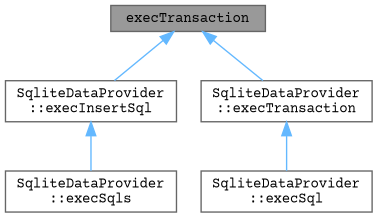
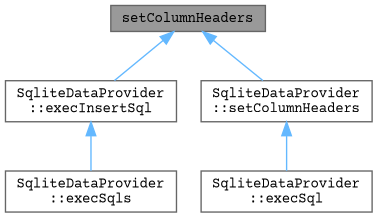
(188, 18) -> (188, 18)
(287, 101) -> (287, 101)
